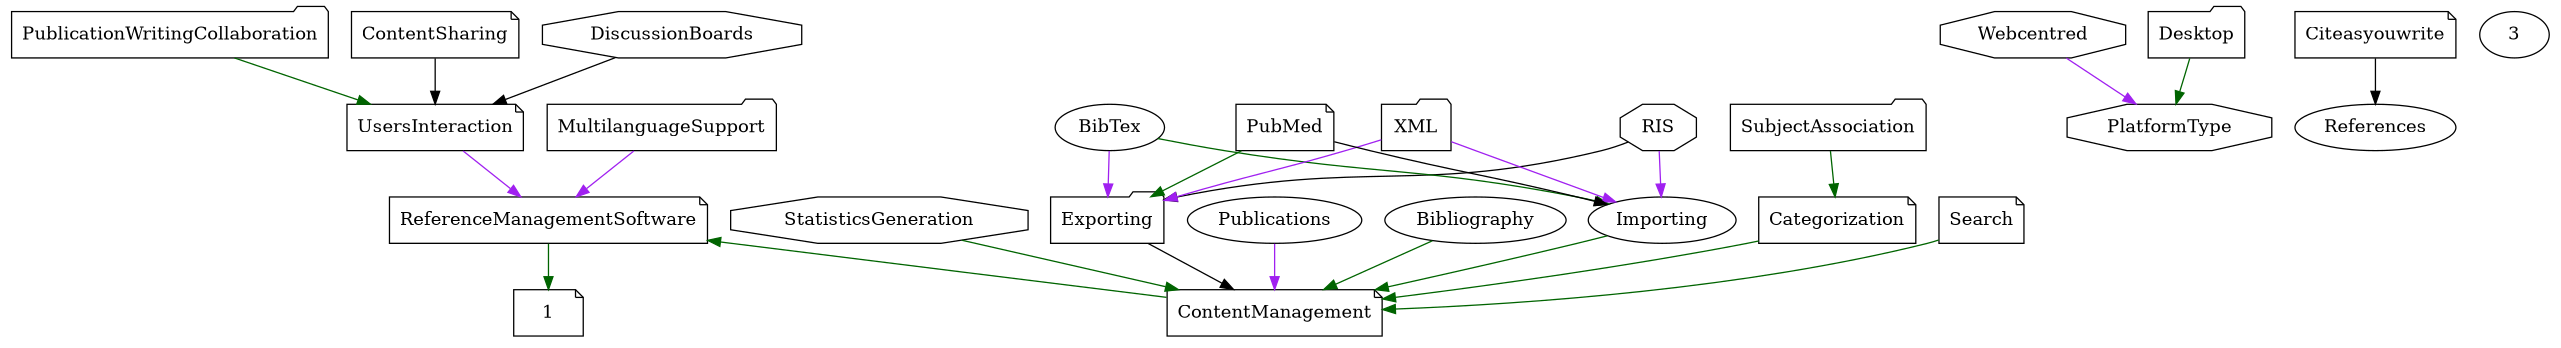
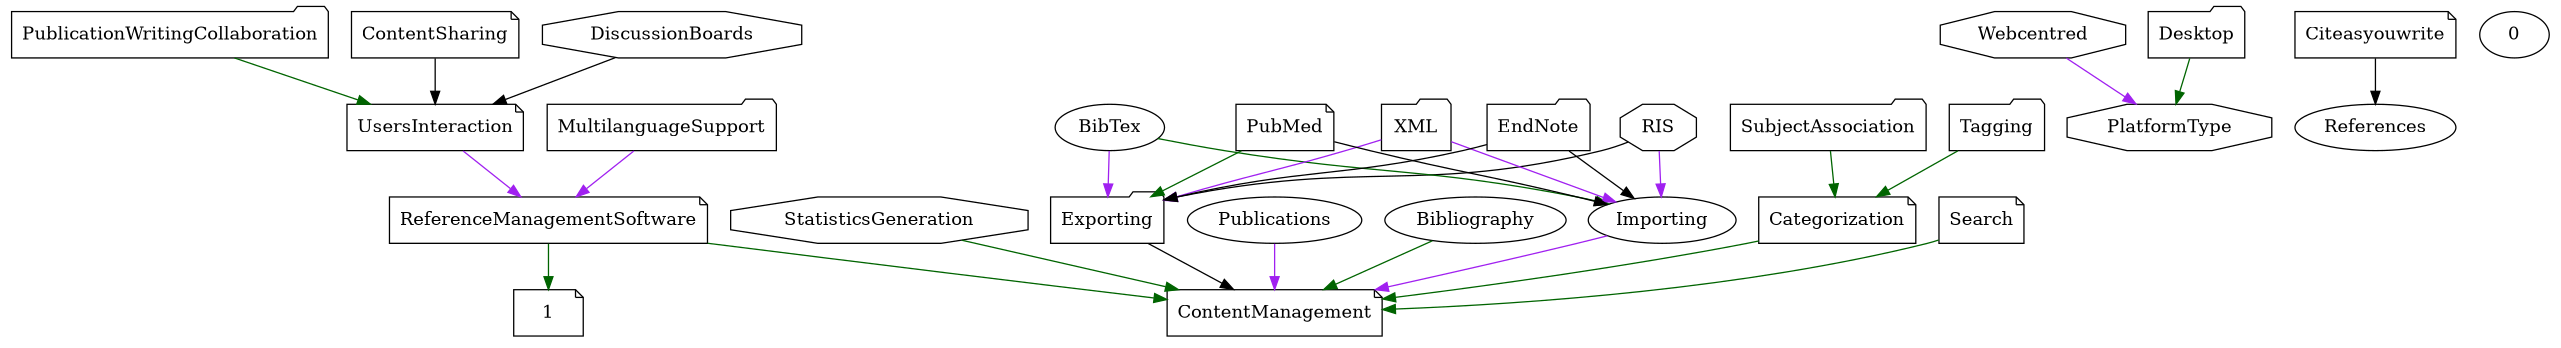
(2514, 35) -> (2514, 35)
none -> (1539, 127)
none -> (1997, 127)
(1498, 262) -> (1498, 262)
(944, 270) -> (931, 271)
